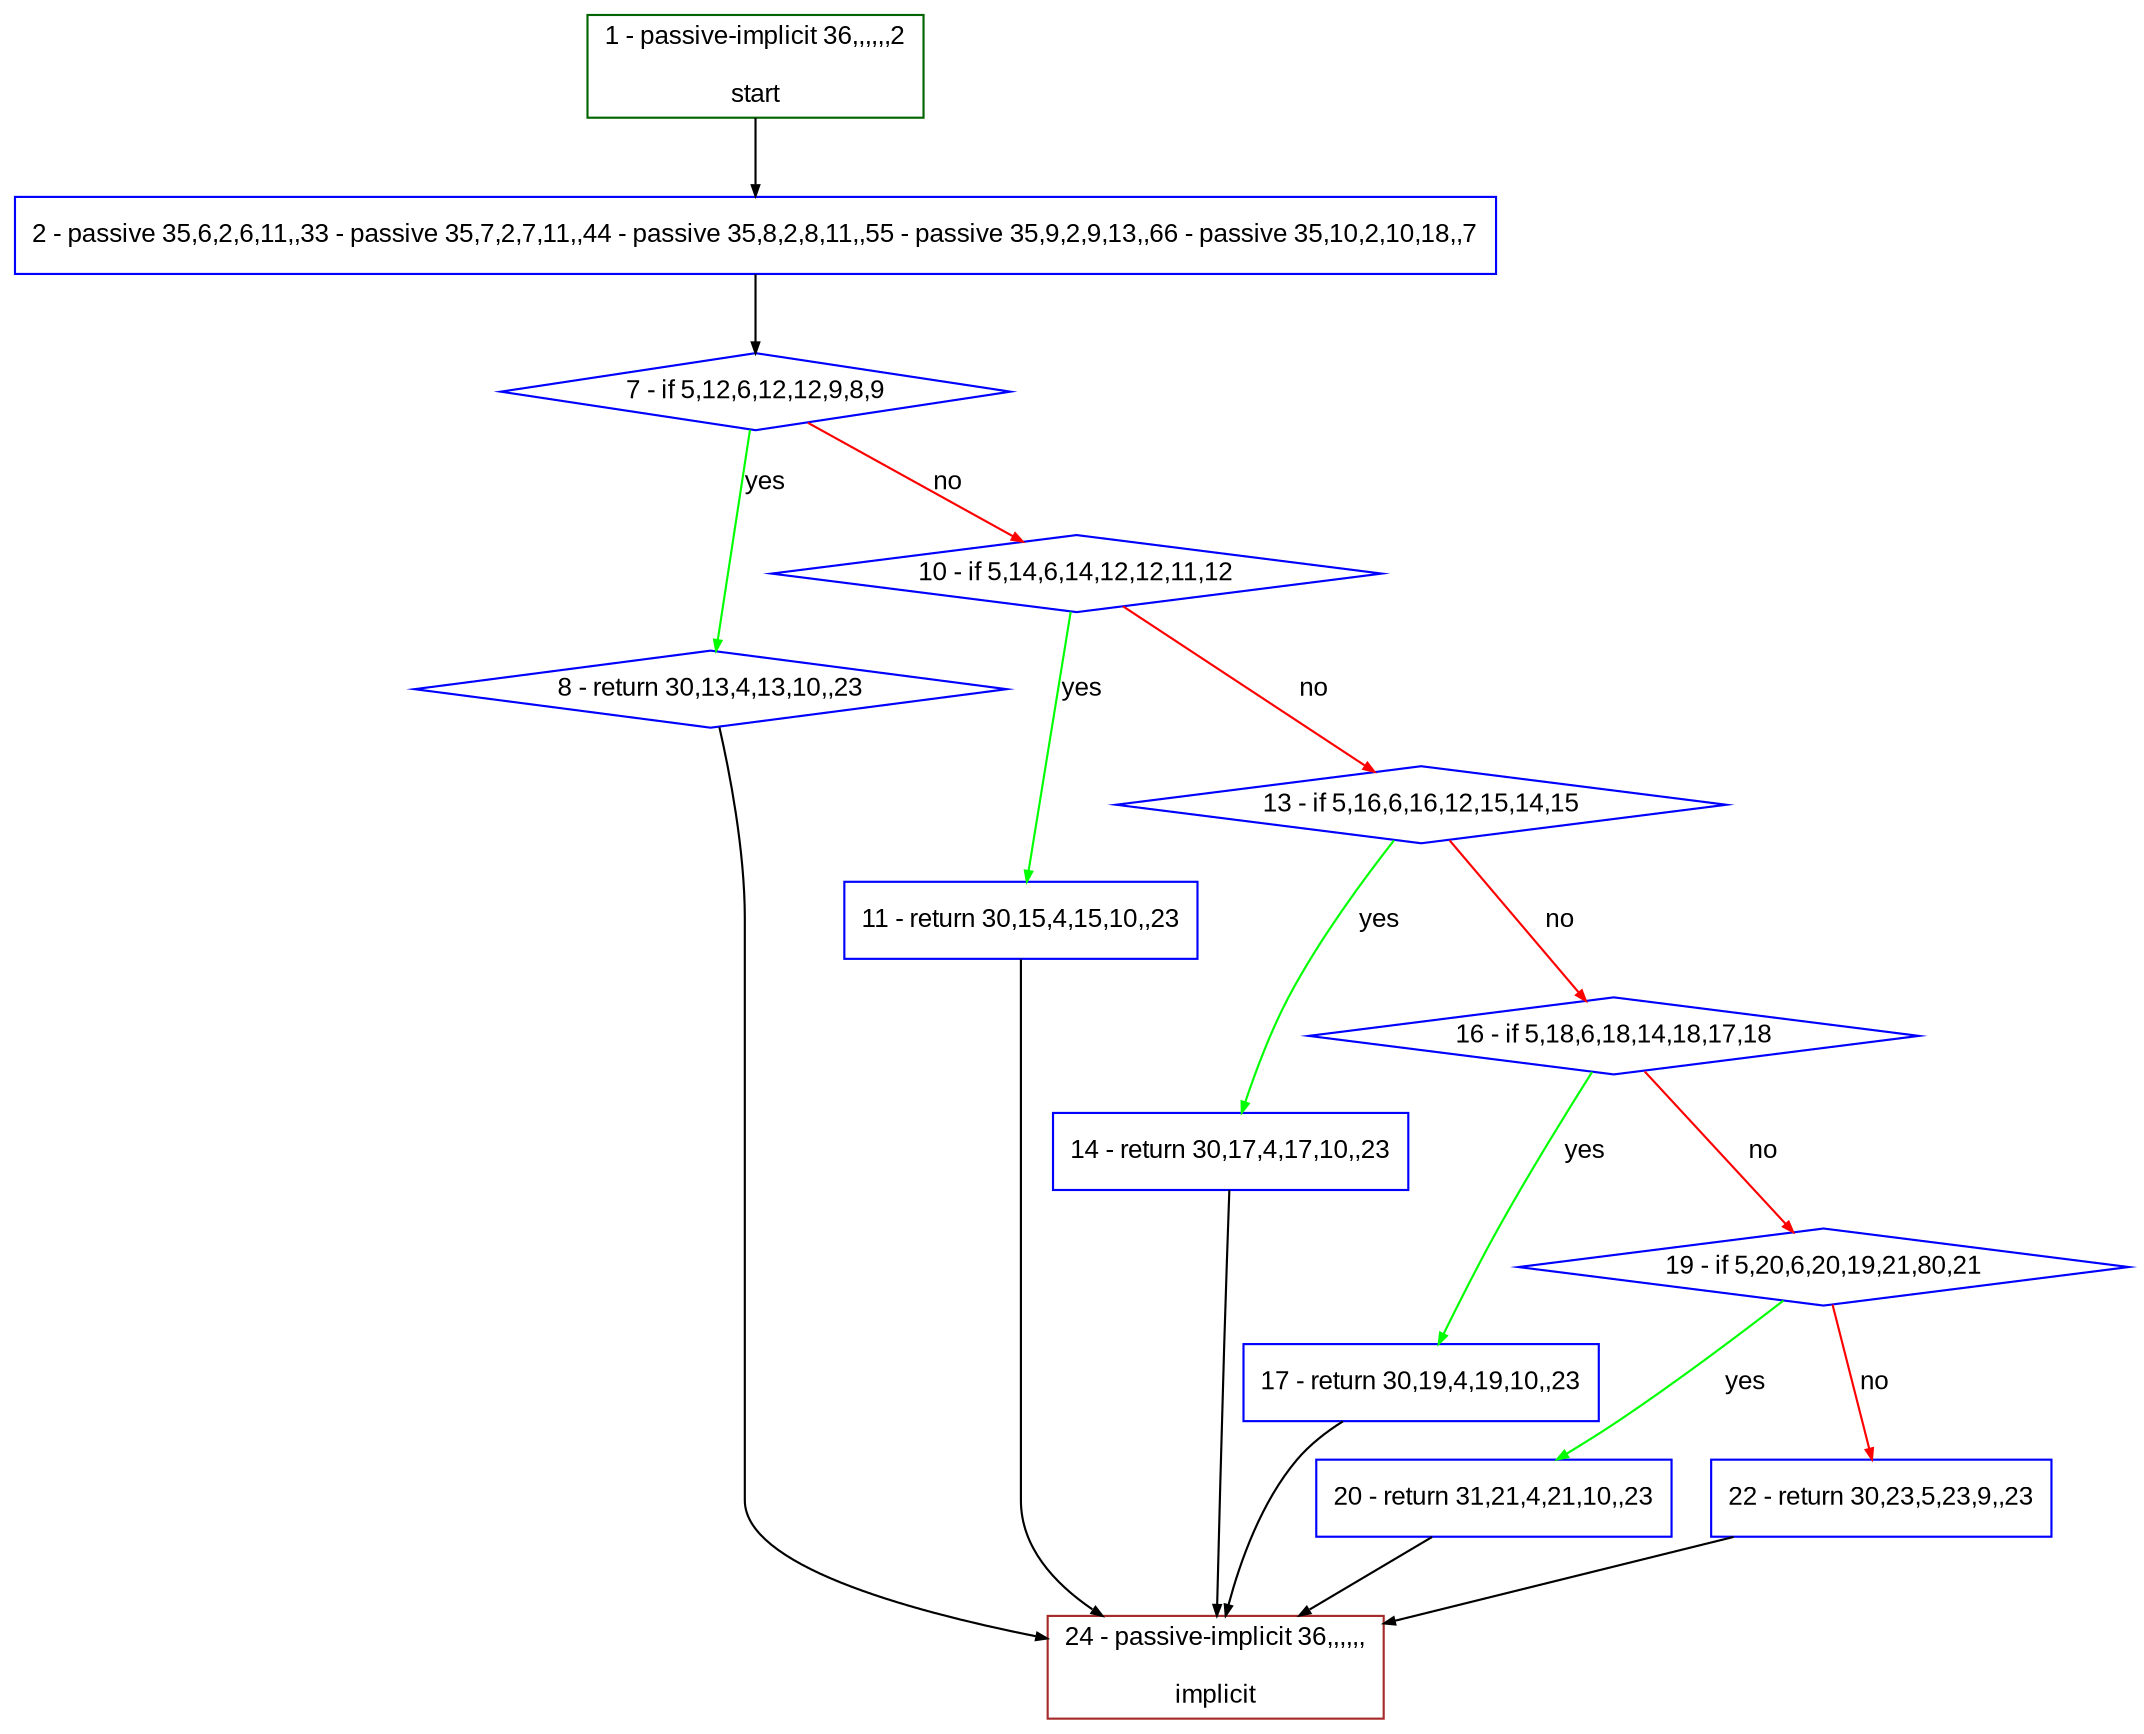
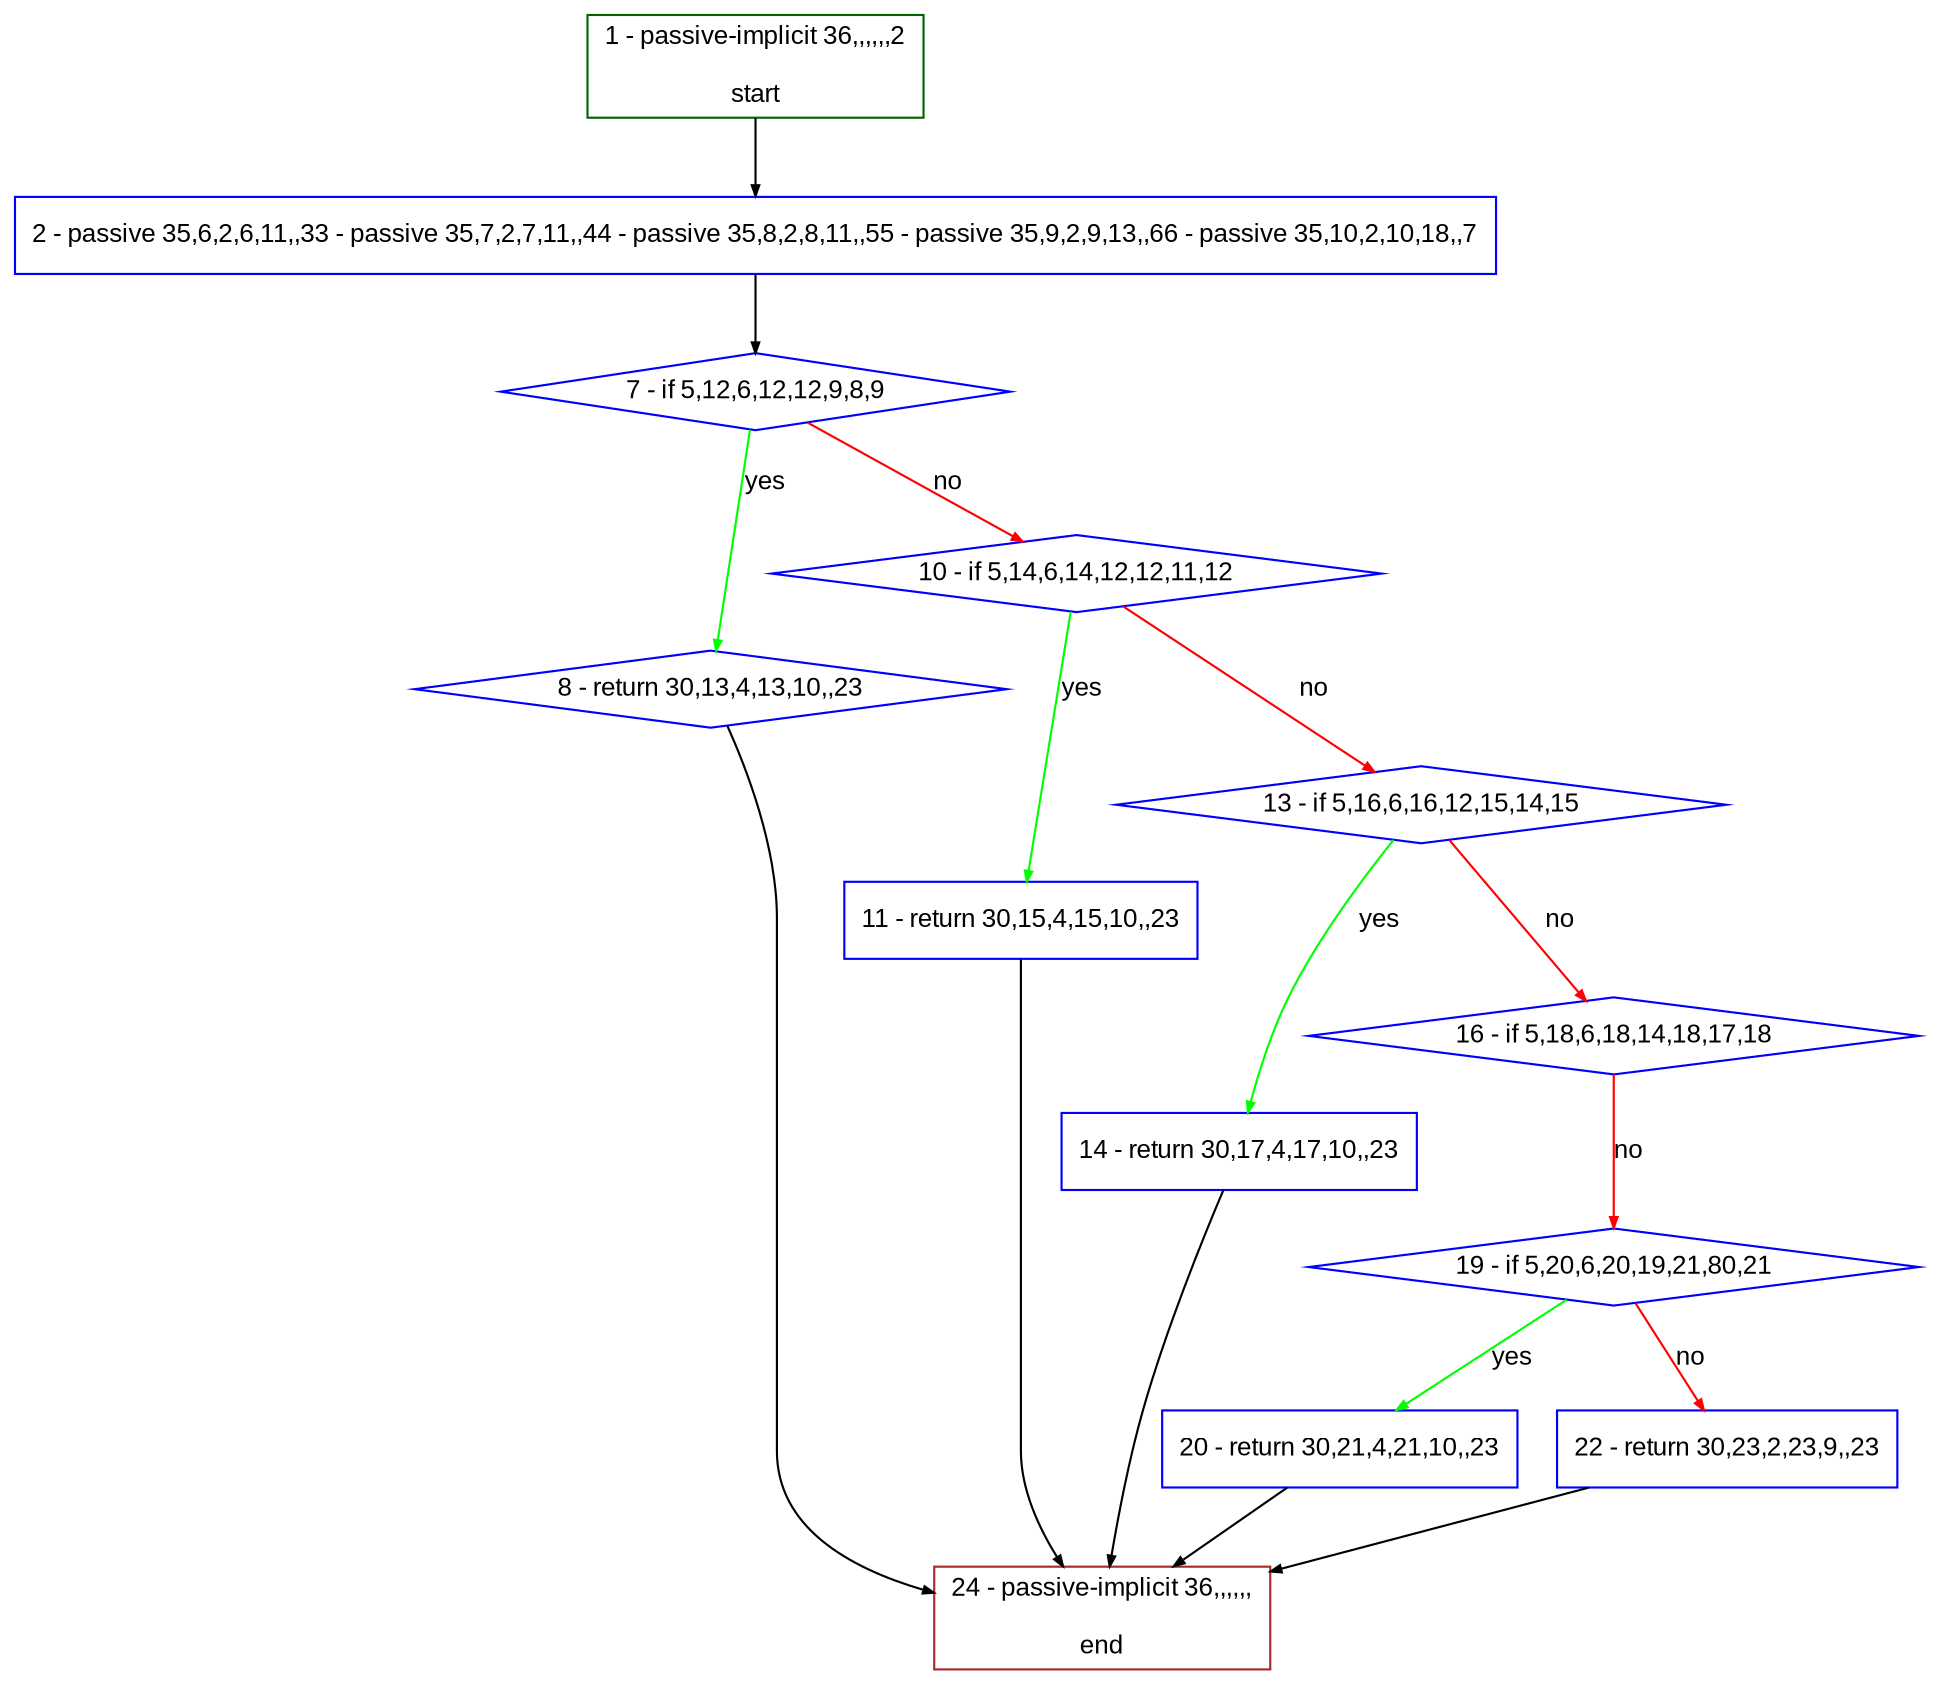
(1421, 1383) -> none
(1494, 1498) -> (1340, 1449)
(1881, 1498) -> (1727, 1449)
(1216, 1667) -> (1102, 1618)
